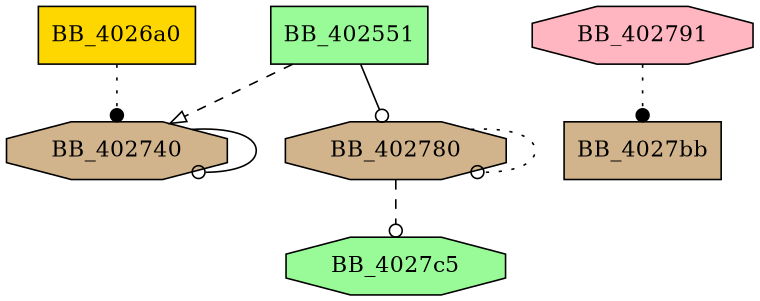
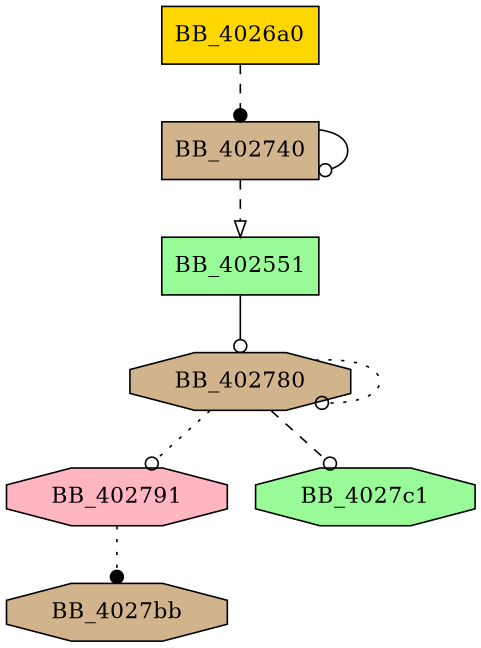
(117, 87) -> (240, 87)
(239, 90) -> (240, 200)
(117, 151) -> (240, 151)
(643, 151) -> (117, 612)
(396, 266) -> (365, 497)
none -> (183, 435)
